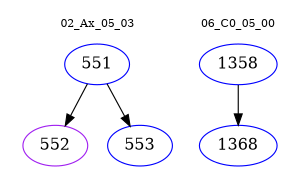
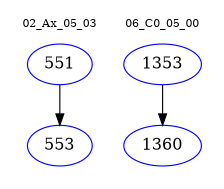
(238, 64) -> (163, 64)
(55, 146) -> none
(238, 146) -> (163, 146)
